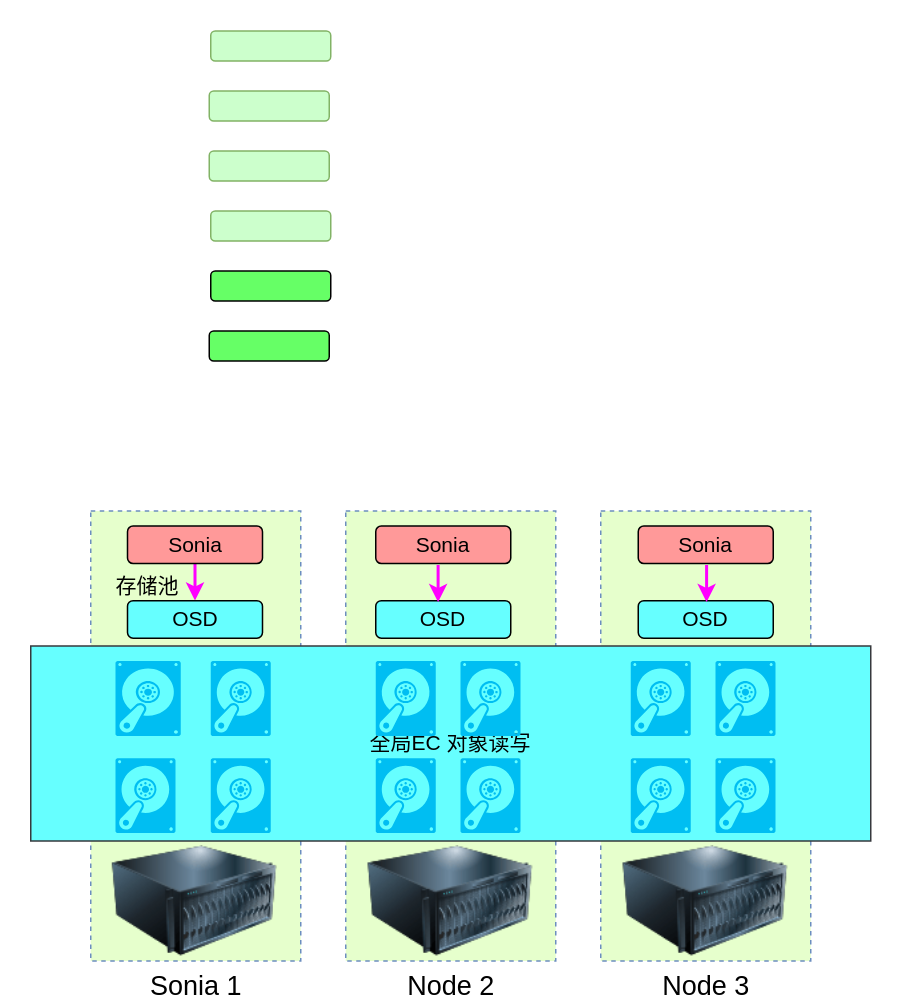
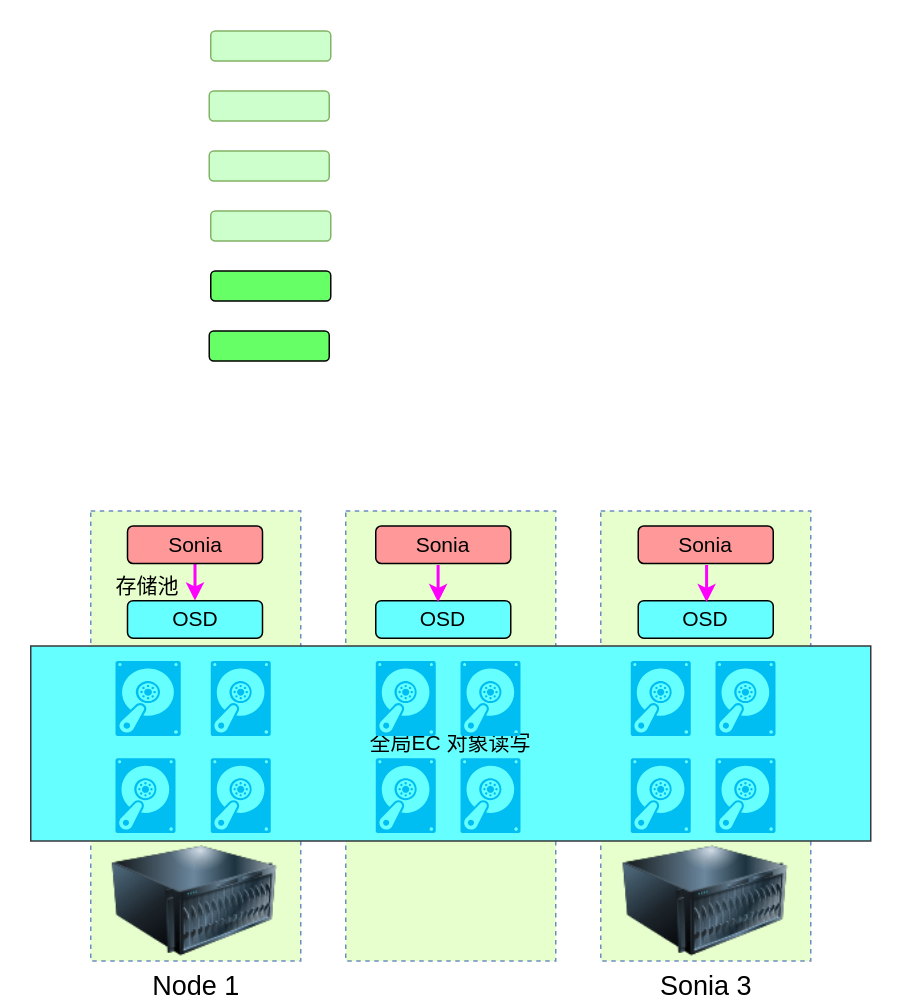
(451, 901) -> none
(197, 982) -> (197, 982)
(707, 982) -> (707, 982)
